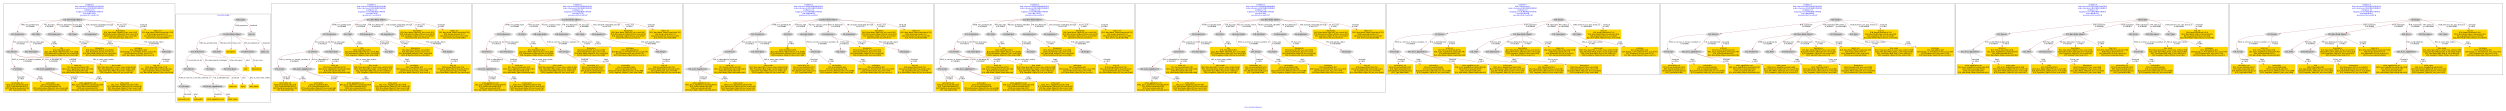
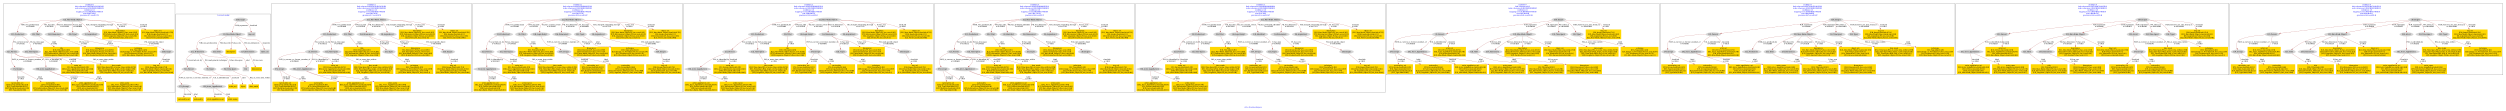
(246, 69) -> (246, 69)
